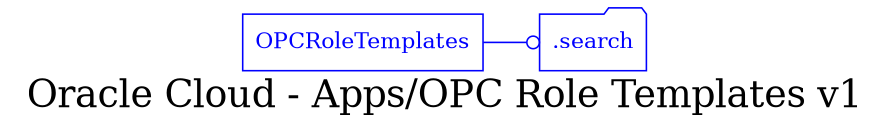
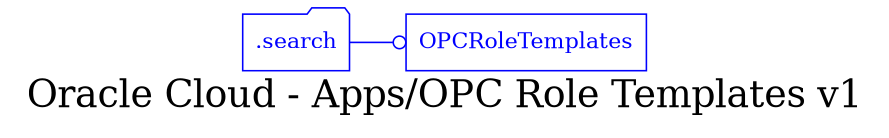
(505, 42) -> (371, 42)
